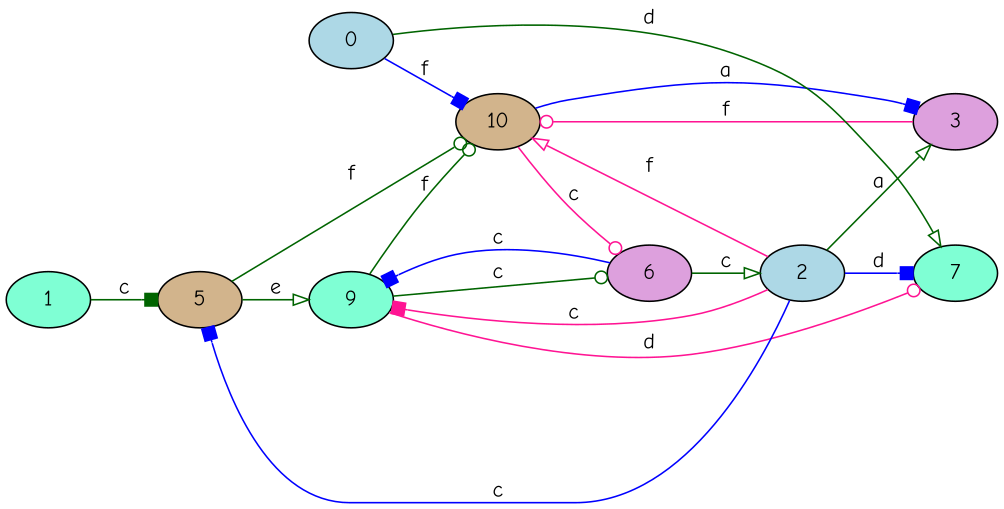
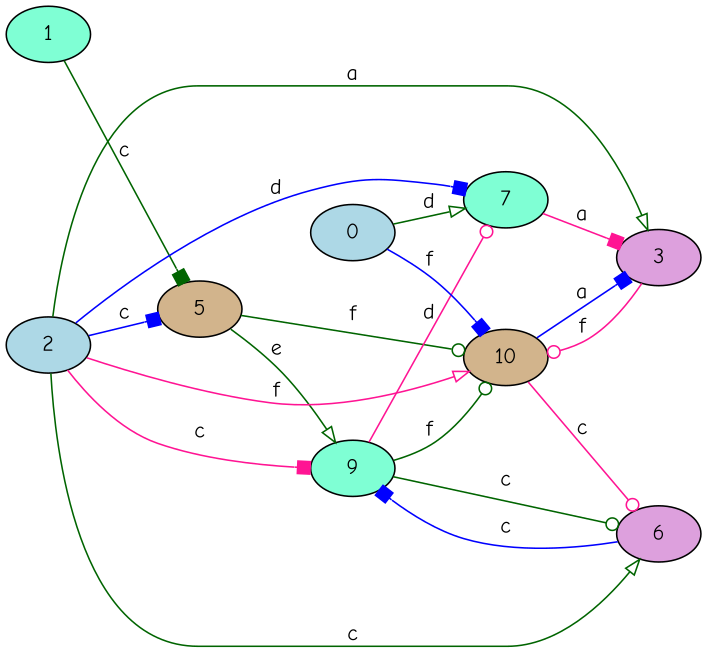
none -> (575, 226)
(718, 273) -> (258, 646)
